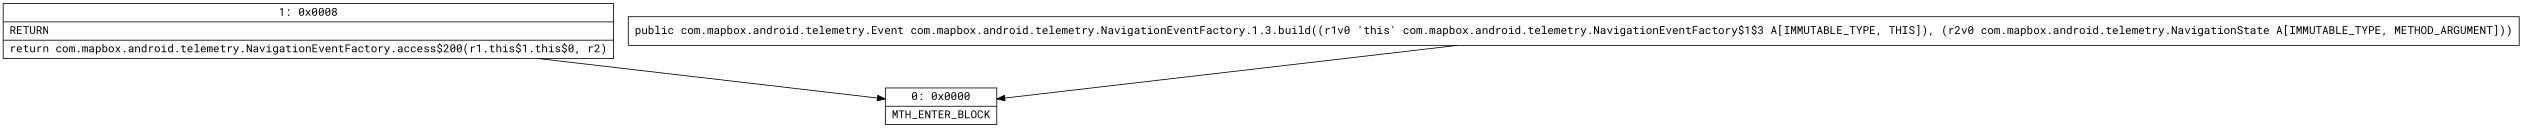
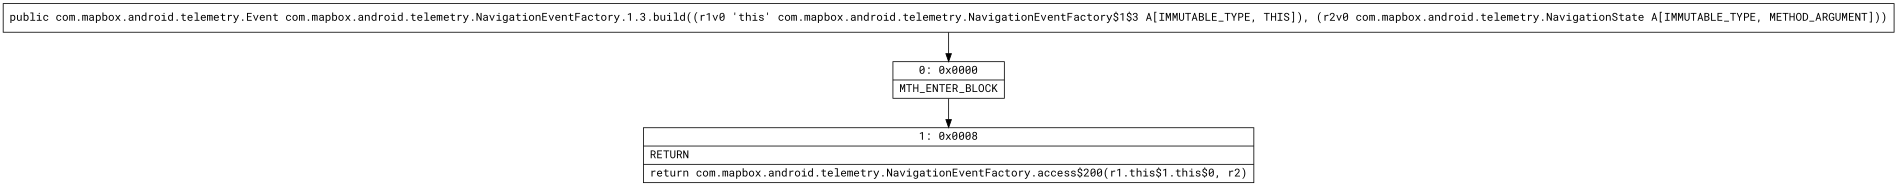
(708, 78) -> (949, 109)
